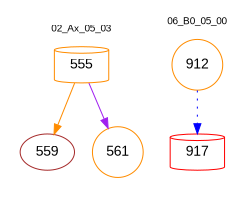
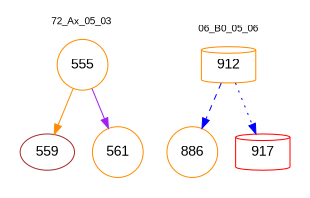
(197, 22) -> (229, 29)
(82, 29) -> (82, 22)
(82, 65) -> (83, 65)
(197, 65) -> (229, 65)
none -> (192, 152)
